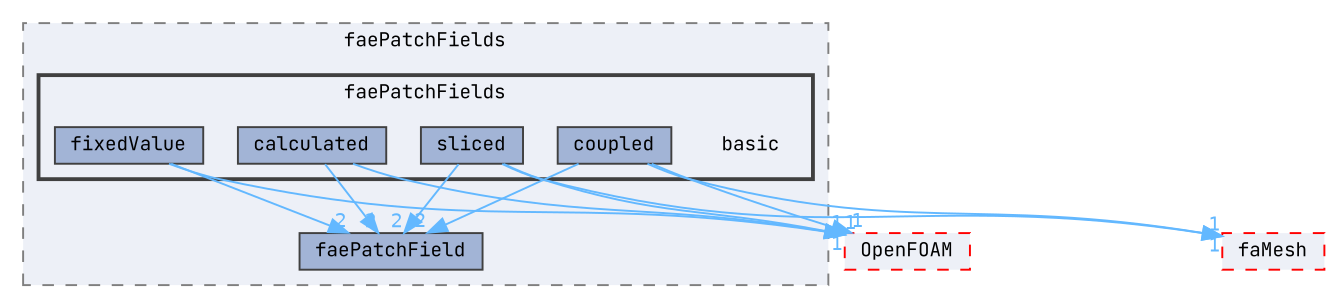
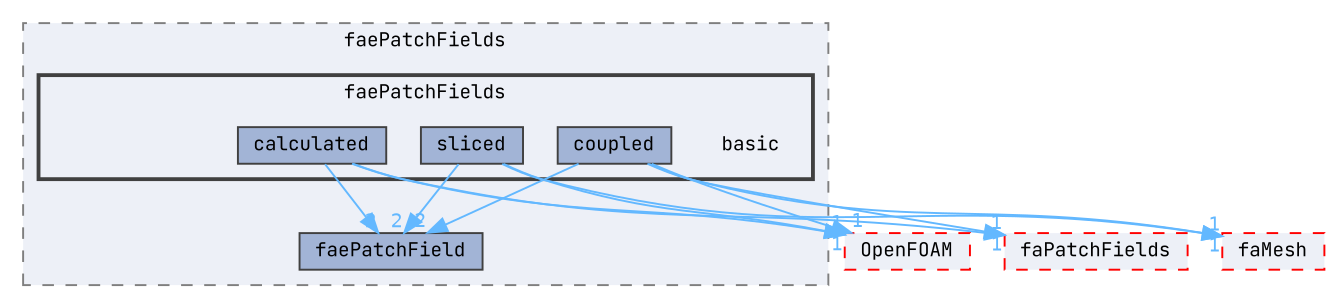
(129, 145) -> none
none -> (1096, 251)
